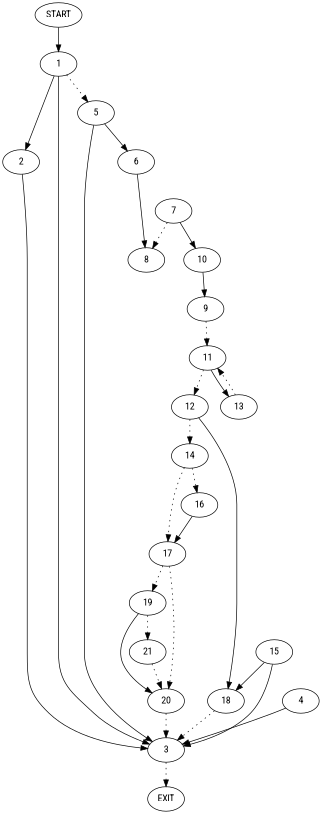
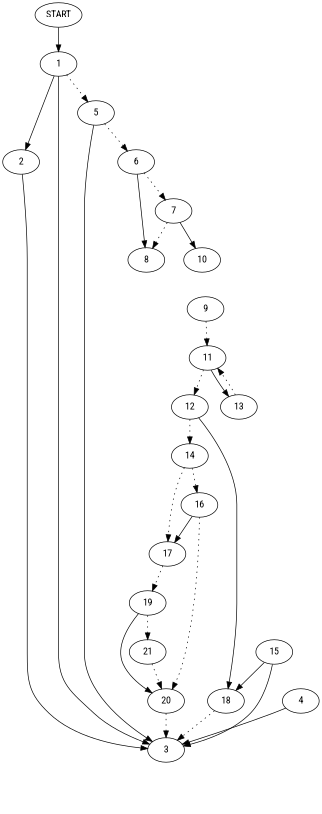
(114, 135) -> (114, 135)
none -> (153, 184)
(204, 281) -> none
(174, 624) -> (194, 601)
(166, 799) -> none
